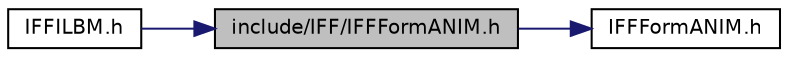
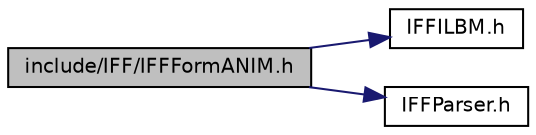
(168, 29) -> (339, 44)
(686, 29) -> (457, 106)
